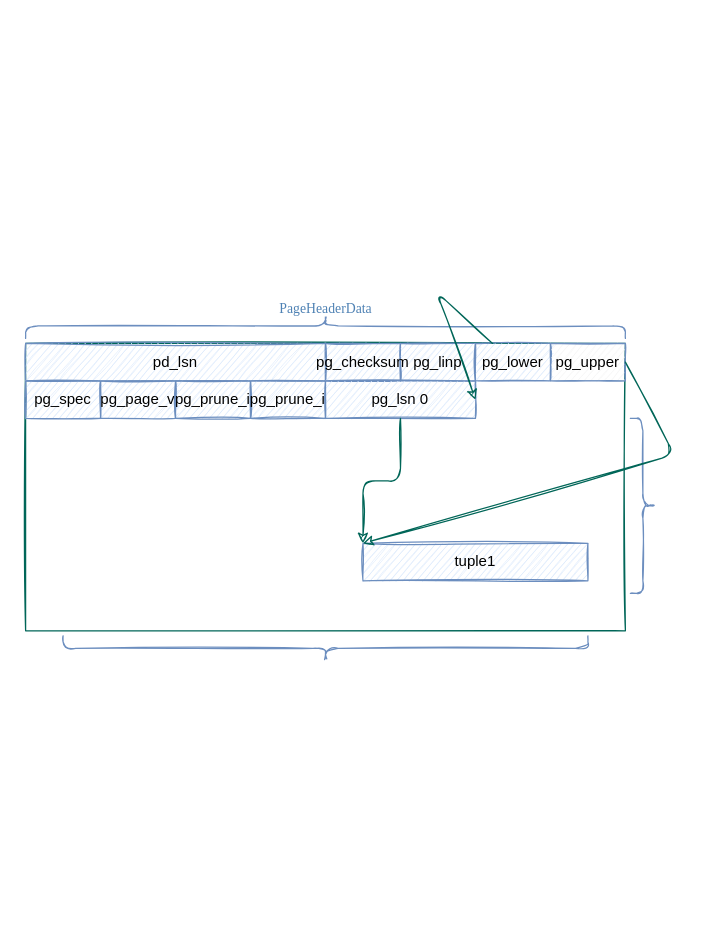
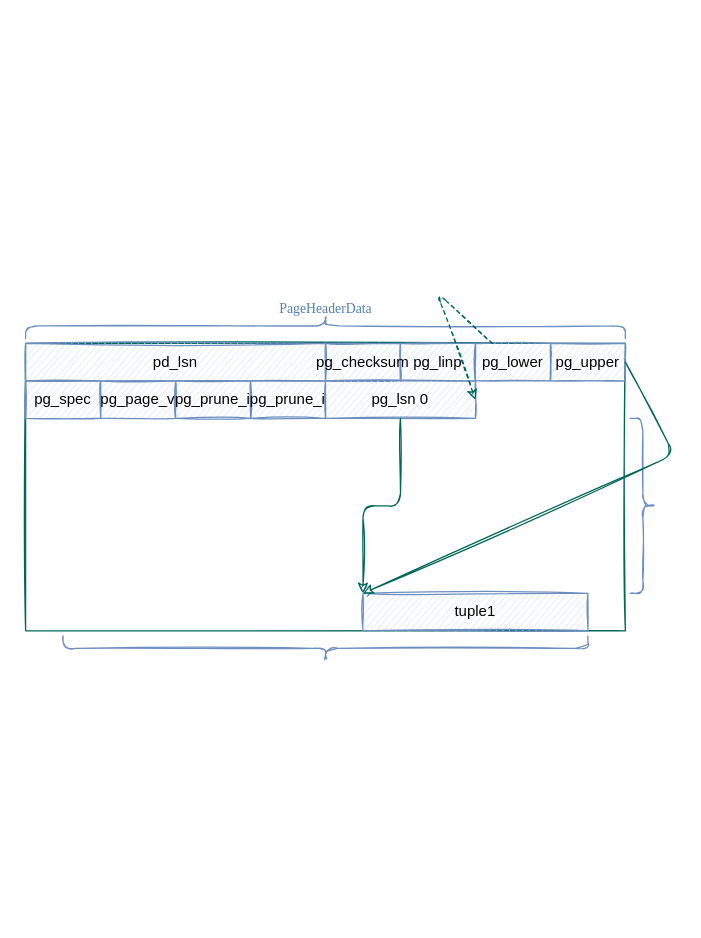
(450, 304) -> (450, 304)
(588, 362) -> (588, 362)
(476, 562) -> (476, 612)
